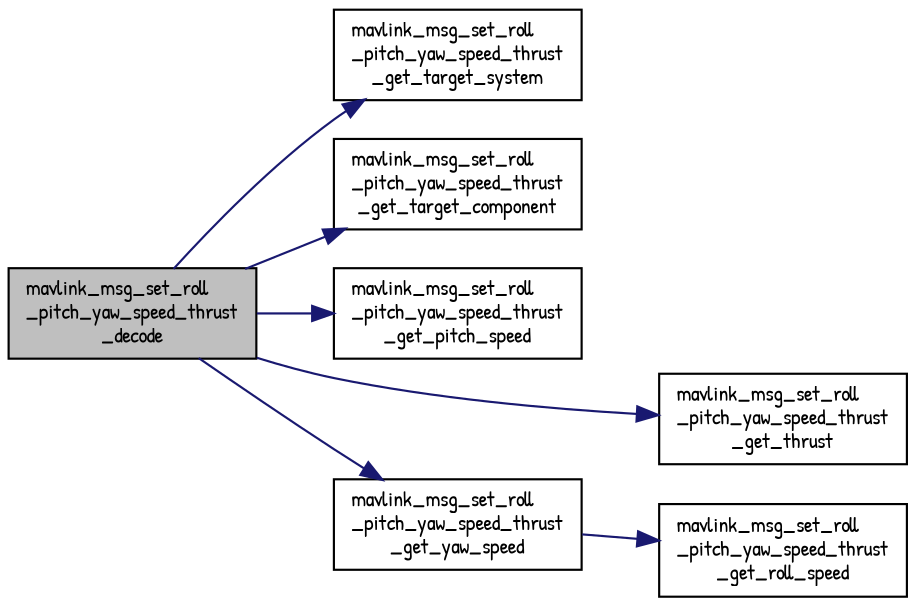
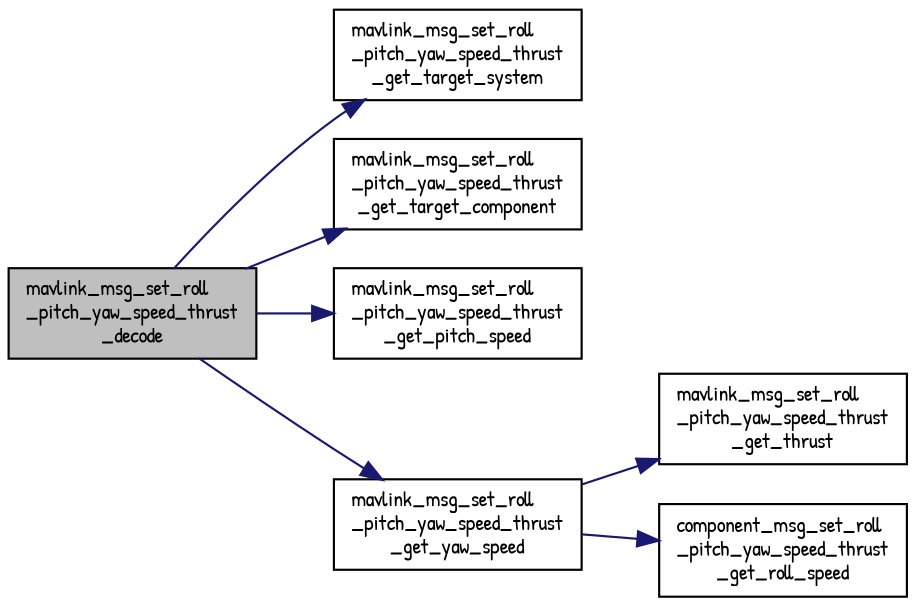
(445, 396) -> (610, 475)
(783, 550) -> (783, 550)
